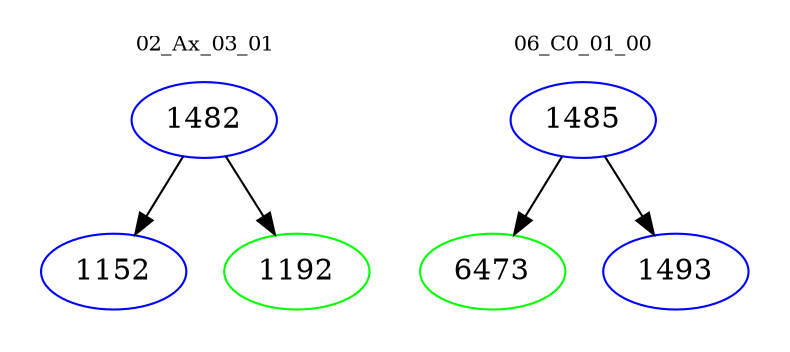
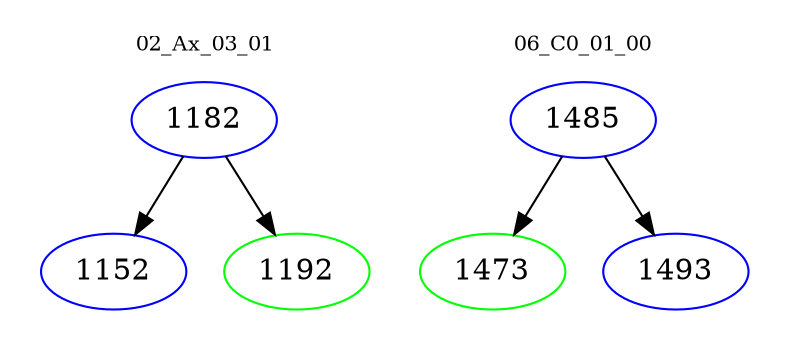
(204, 120) -> (204, 120)
(493, 272) -> (493, 272)
